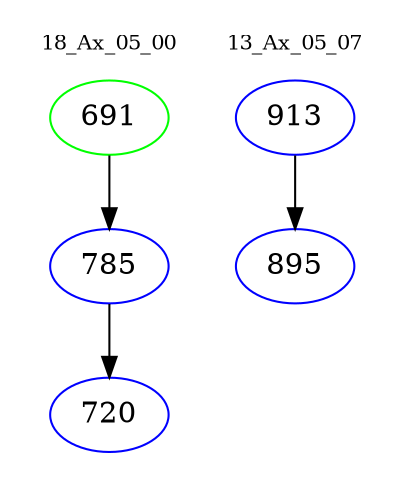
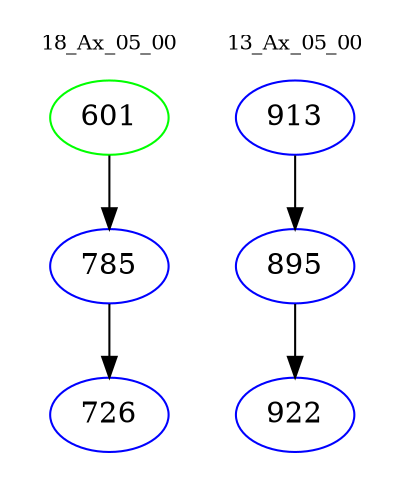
(295, 44) -> (295, 44)
(109, 118) -> (109, 118)
(109, 415) -> (109, 415)
none -> (295, 415)
